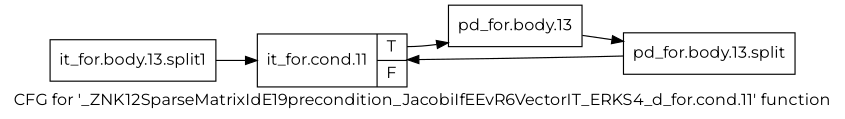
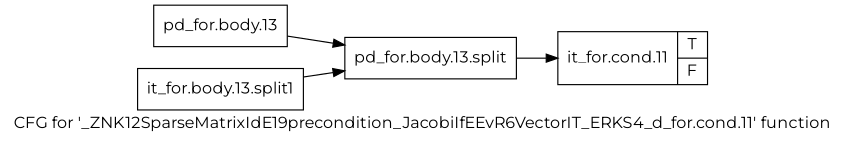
(422, 46) -> none
(231, 60) -> (318, 75)
